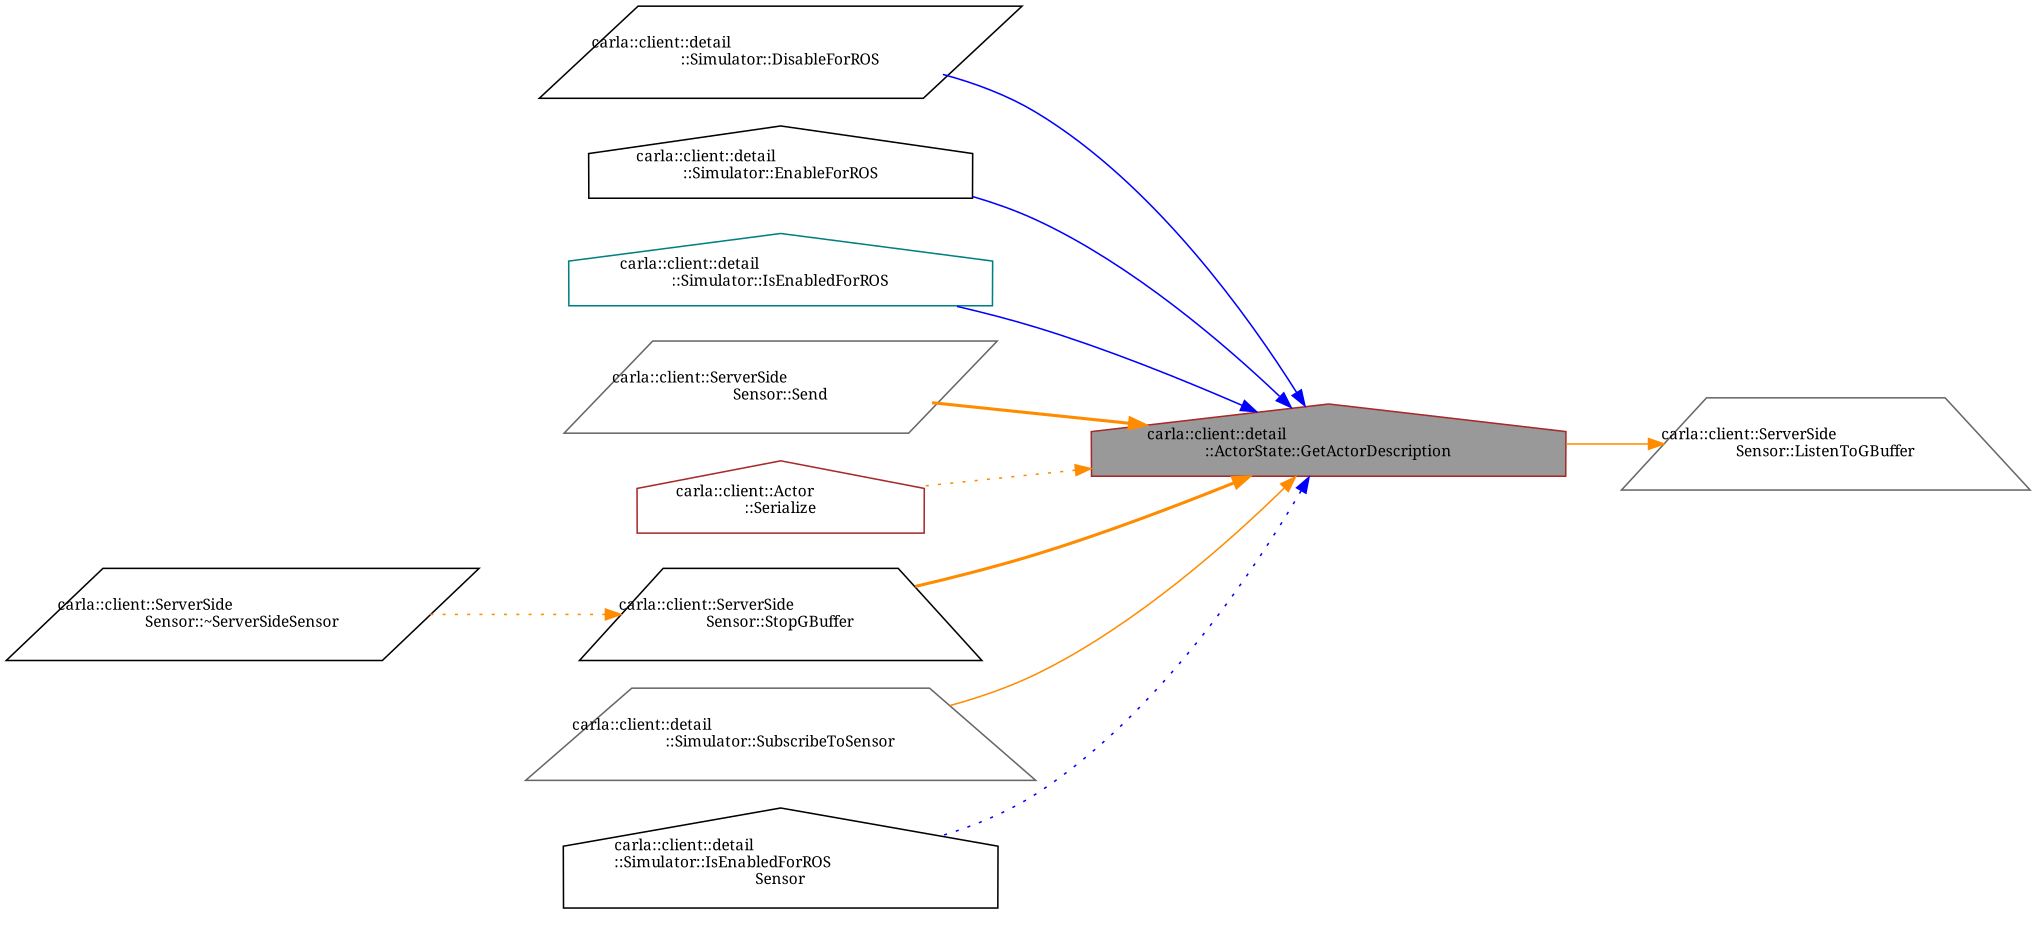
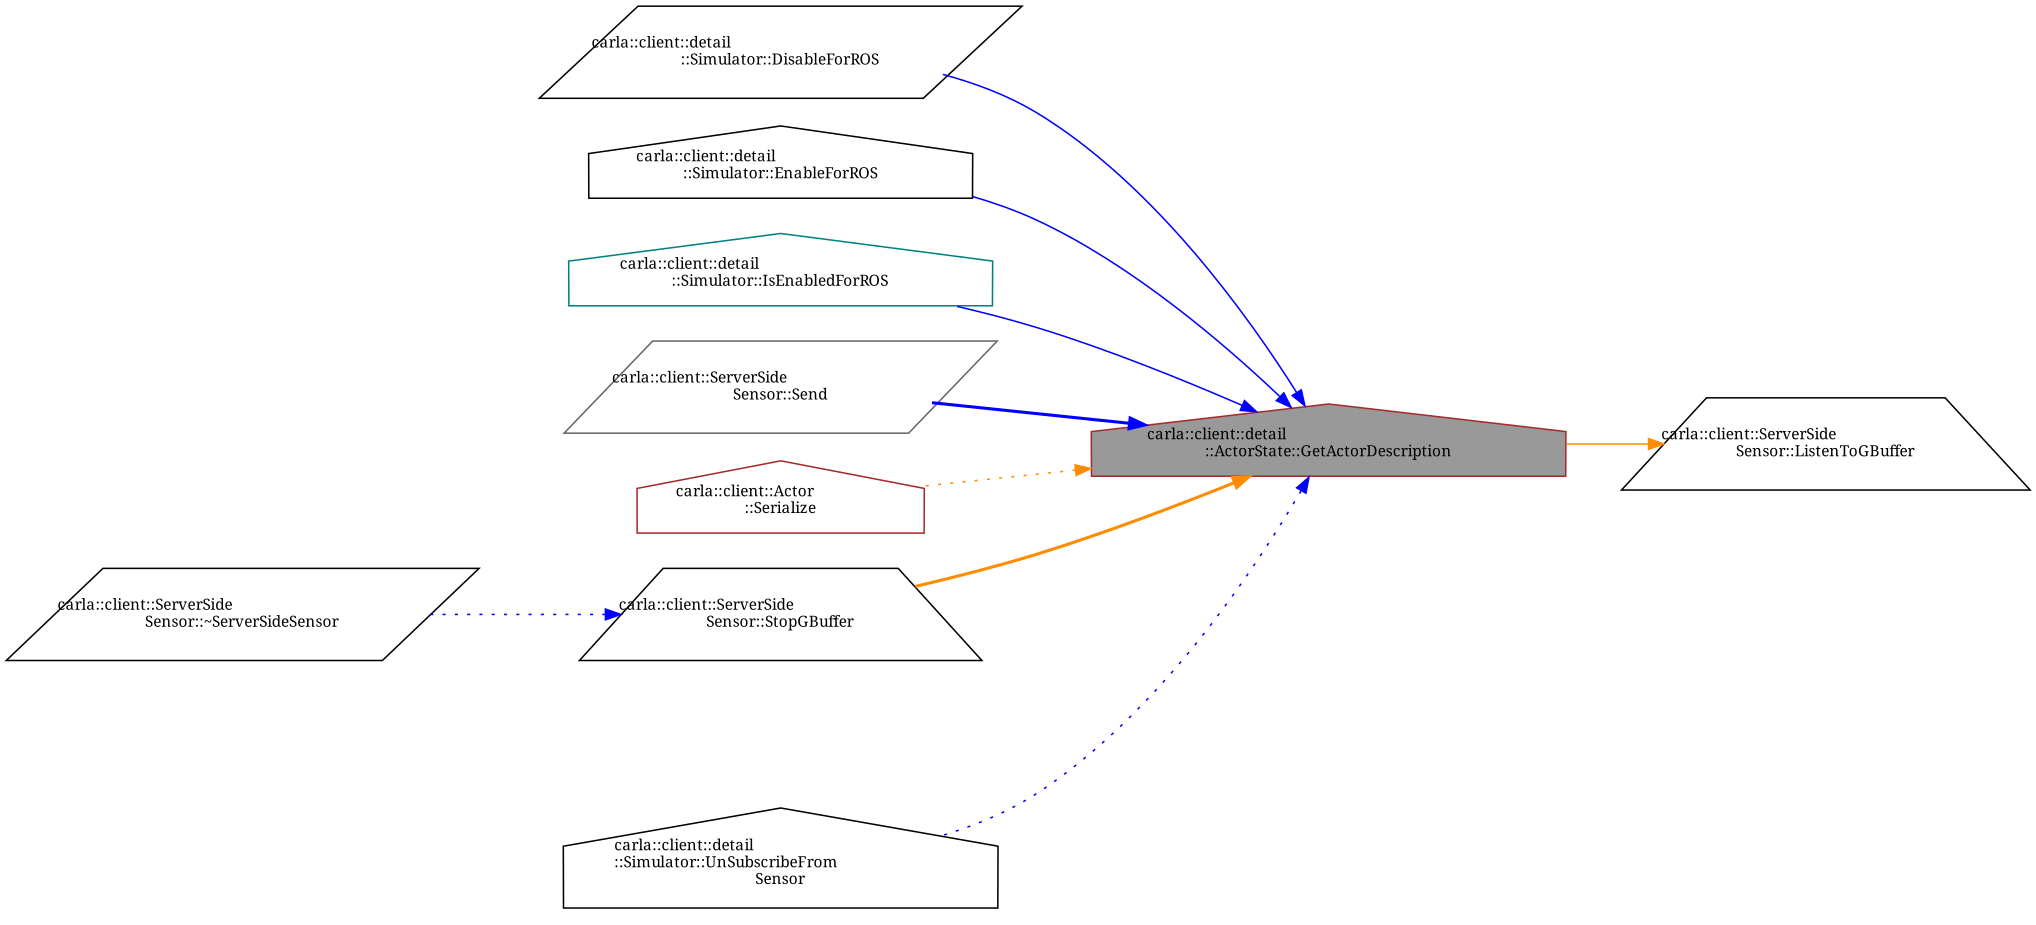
(1031, 413) -> (1031, 413)
(1826, 444) -> (1826, 444)
(515, 614) -> (515, 614)
(781, 734) -> none
(781, 863) -> (781, 863)
